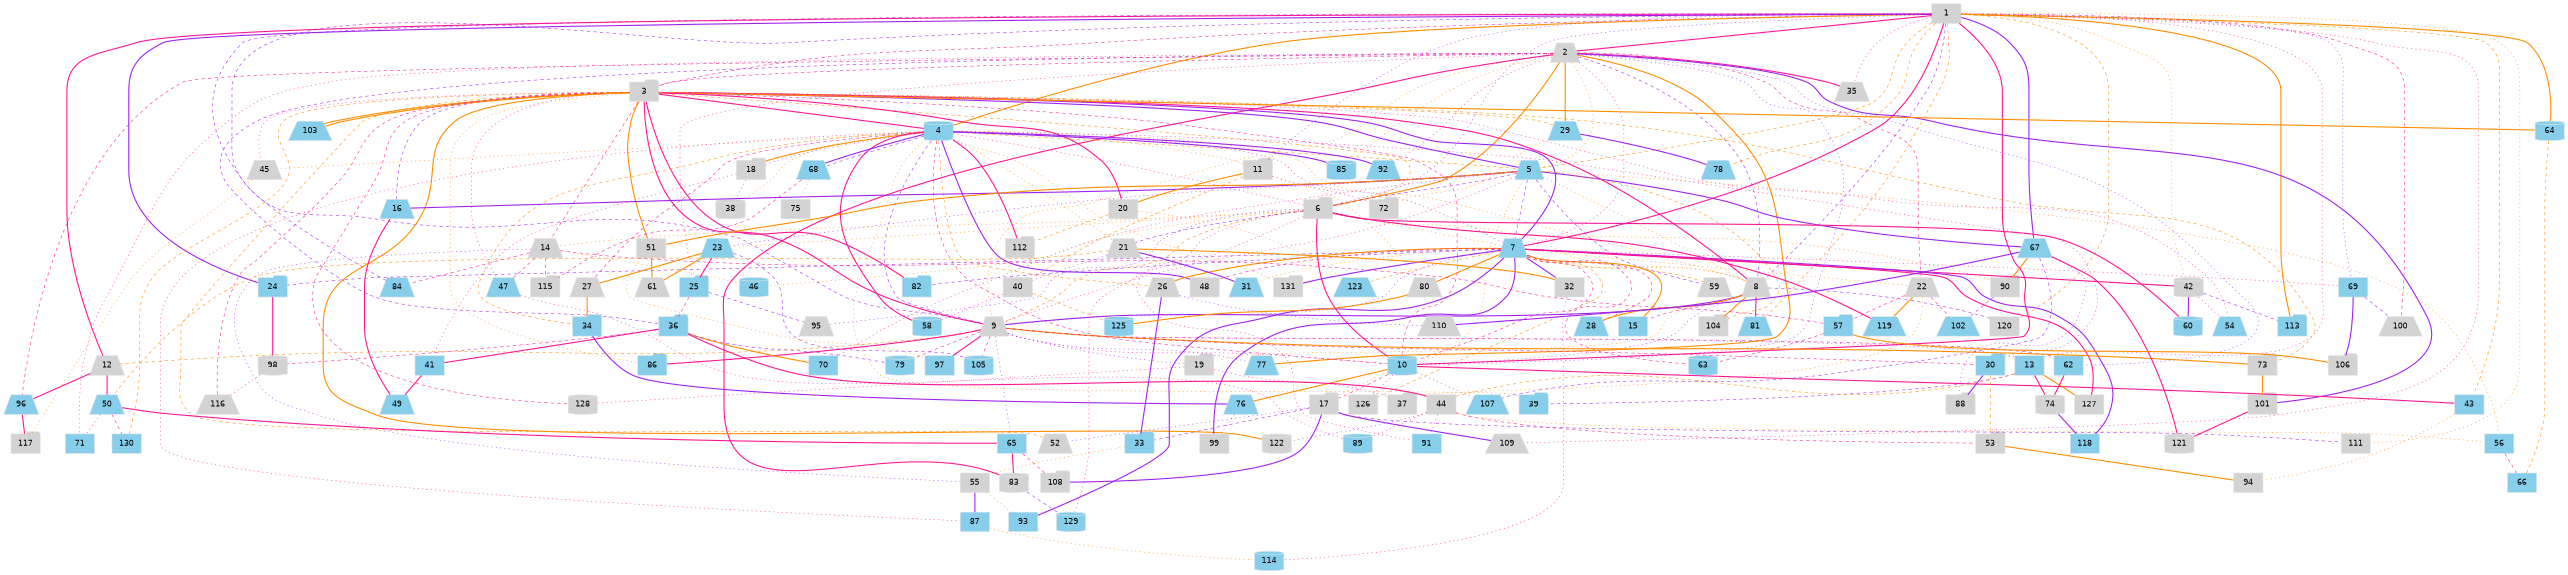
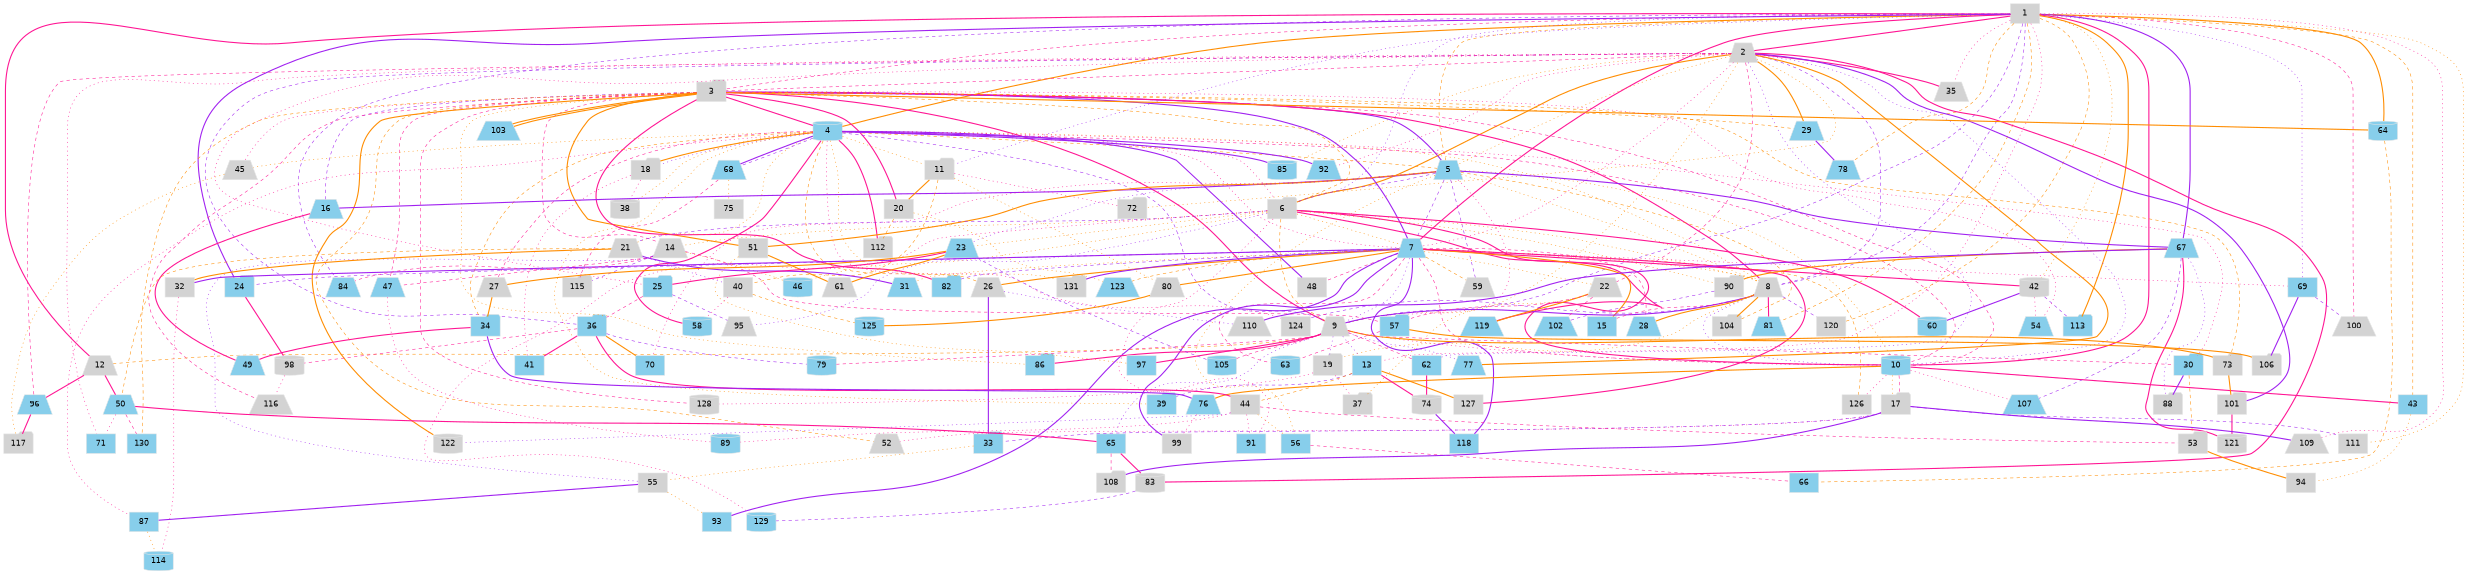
(486, 134) -> (419, 119)
(1471, 186) -> (1550, 173)
none -> (1296, 326)
(413, 386) -> (364, 338)
(1189, 425) -> (1391, 430)
